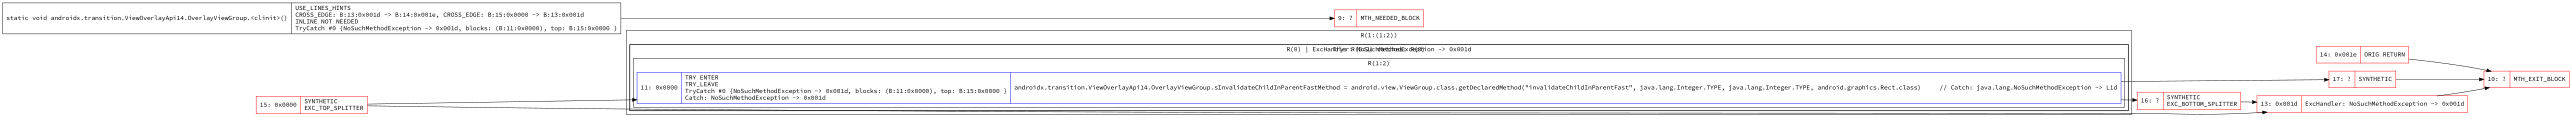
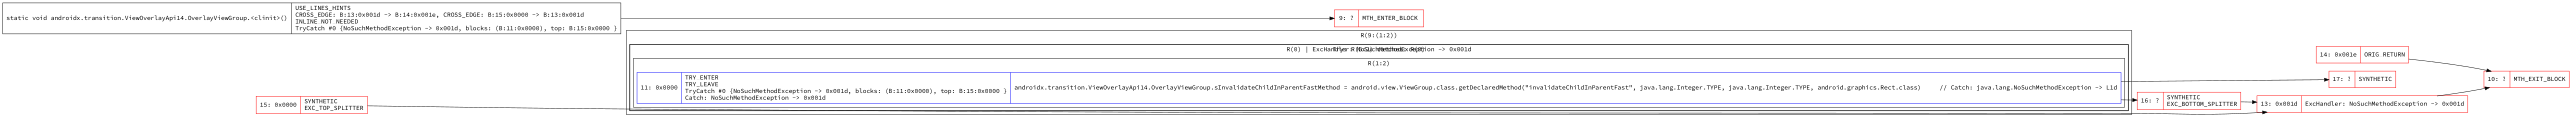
(1390, 18) -> (1390, 18)
(1379, 36) -> (1379, 36)
(2438, 79) -> none
(500, 102) -> none
